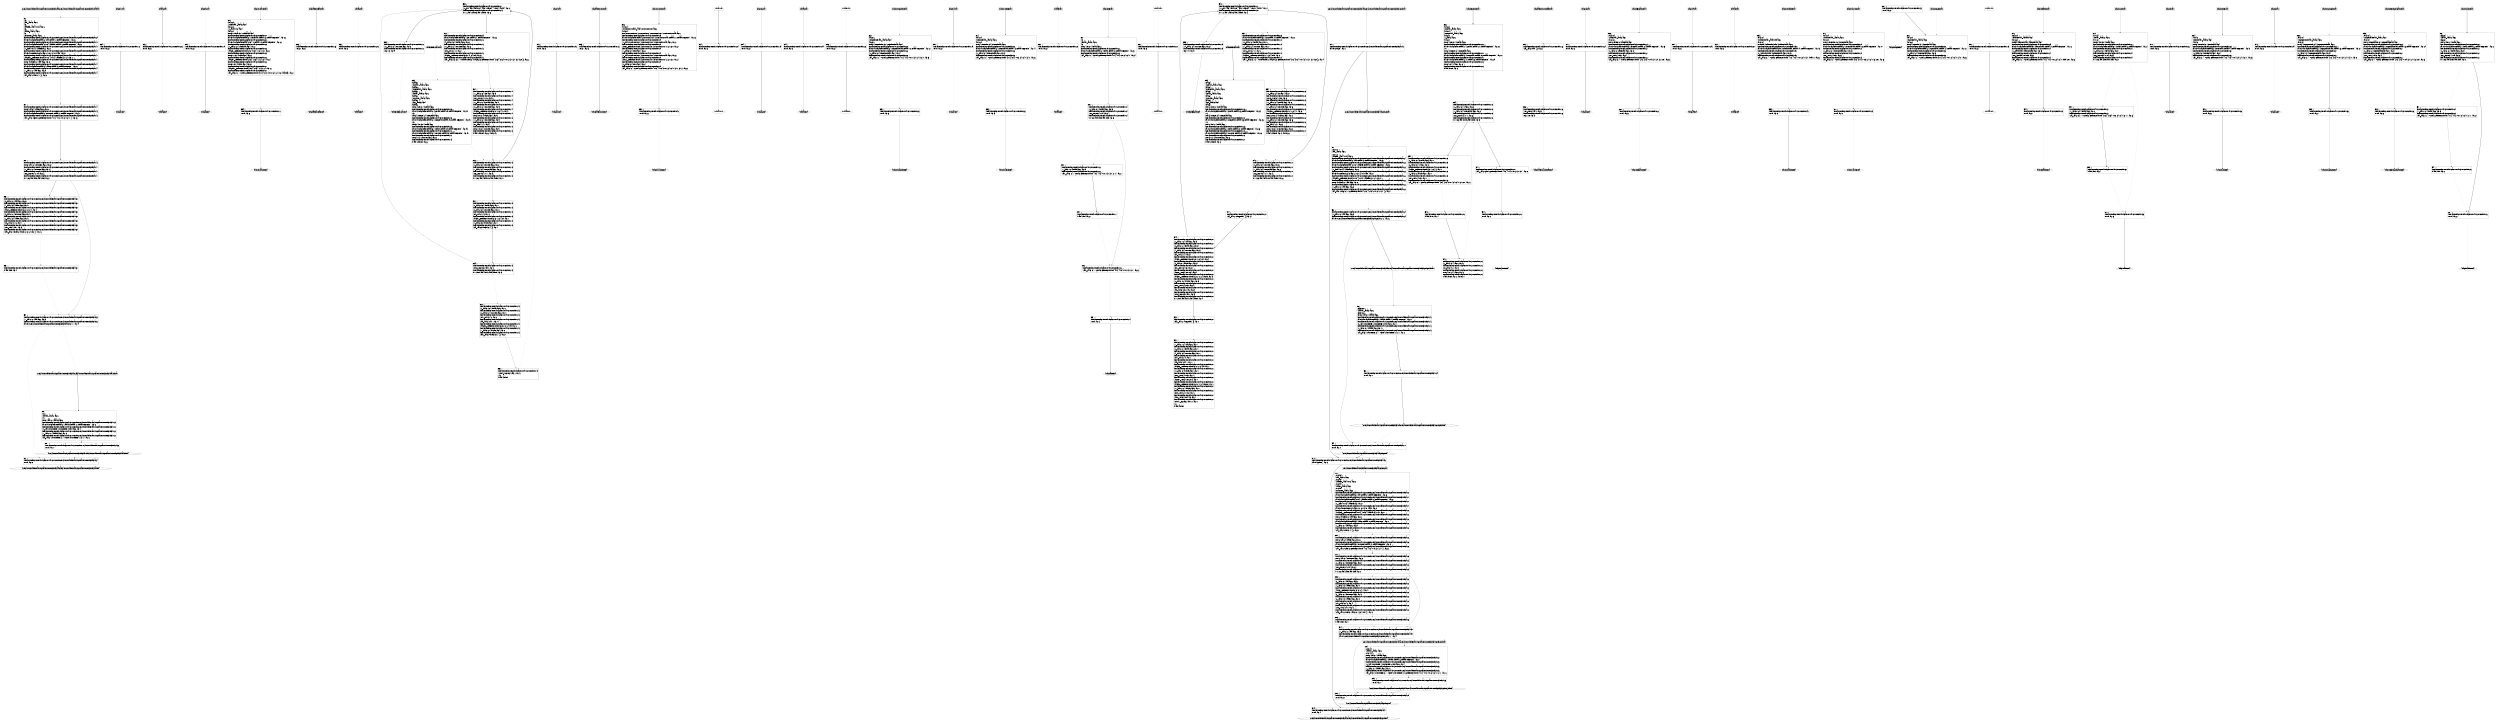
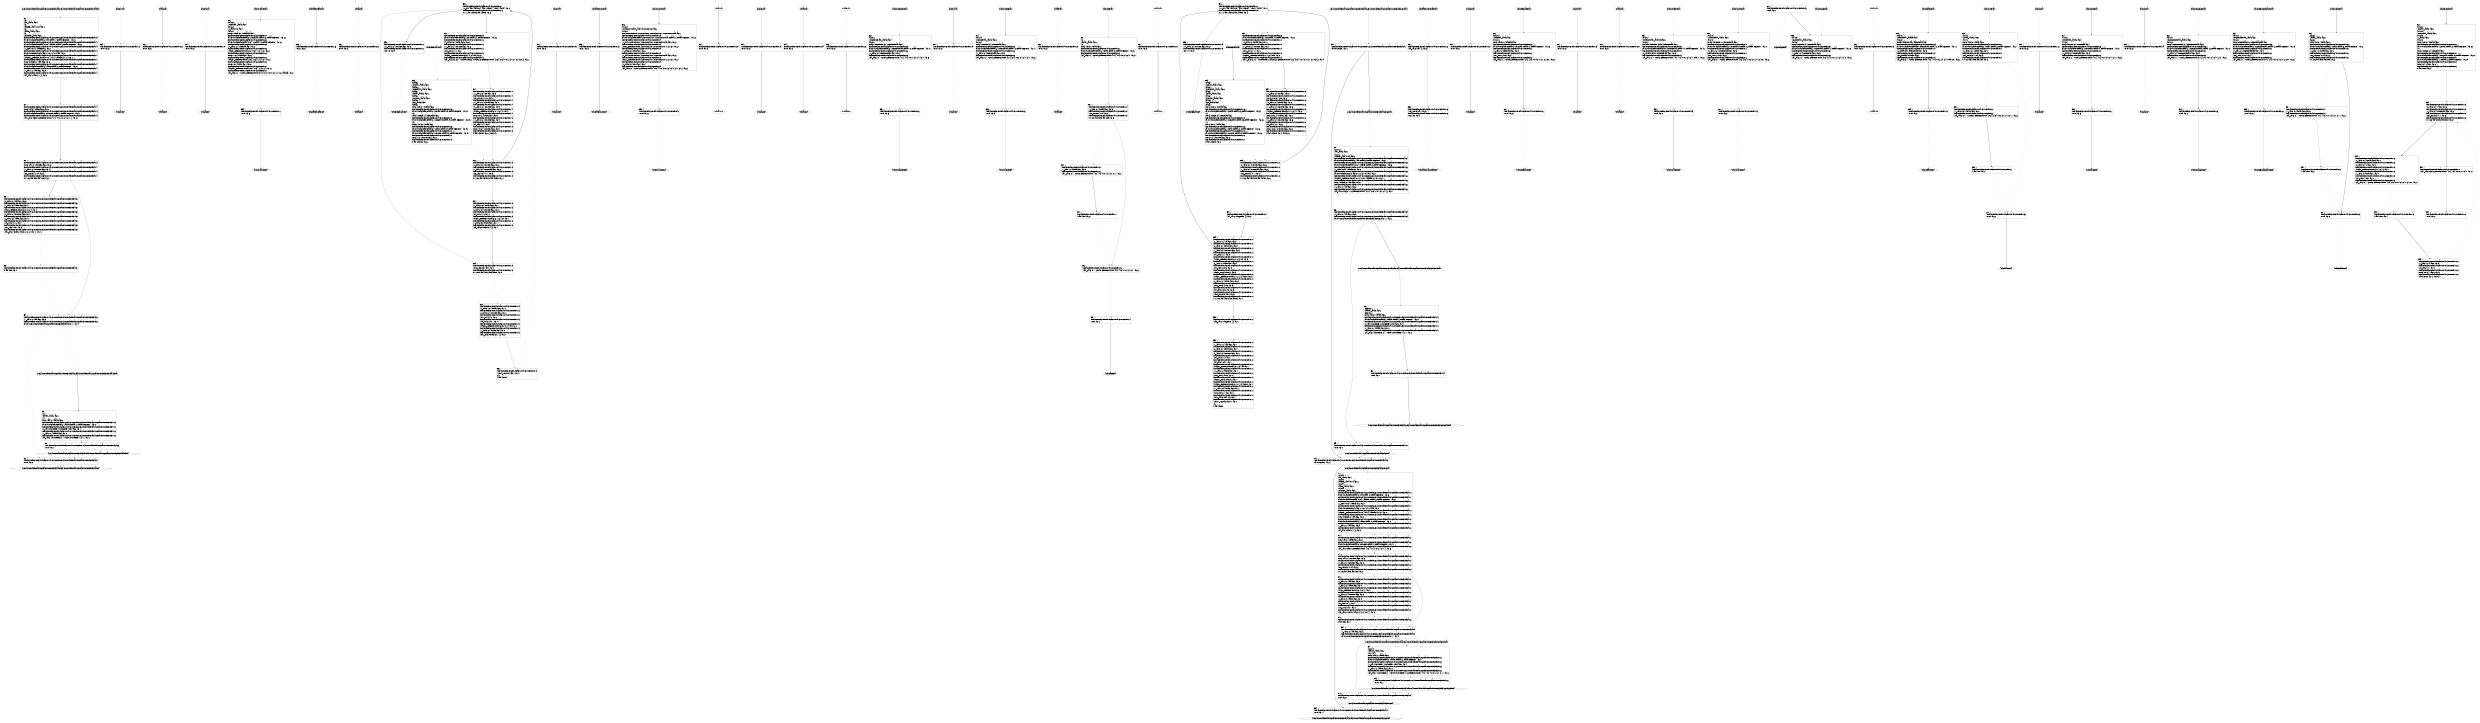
(1502, 269) -> none
